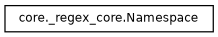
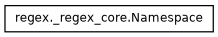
(109, 19) -> (109, 19)
